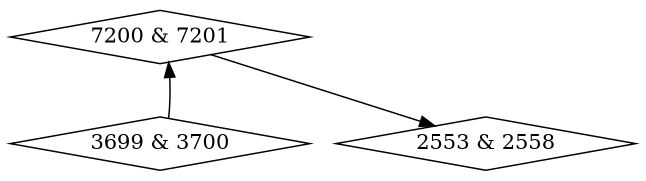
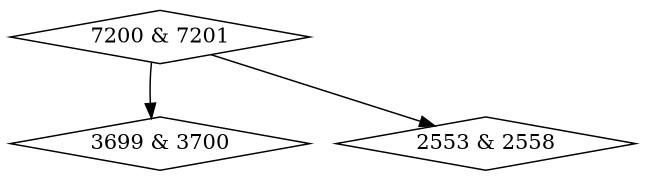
(170, 98) -> (150, 83)
